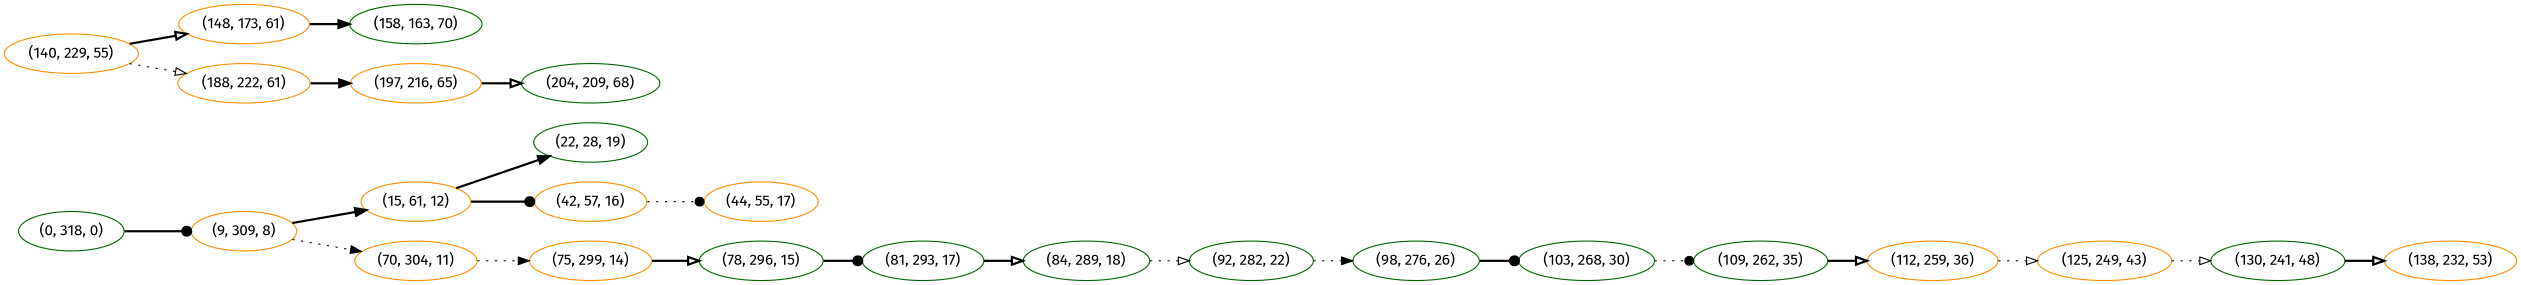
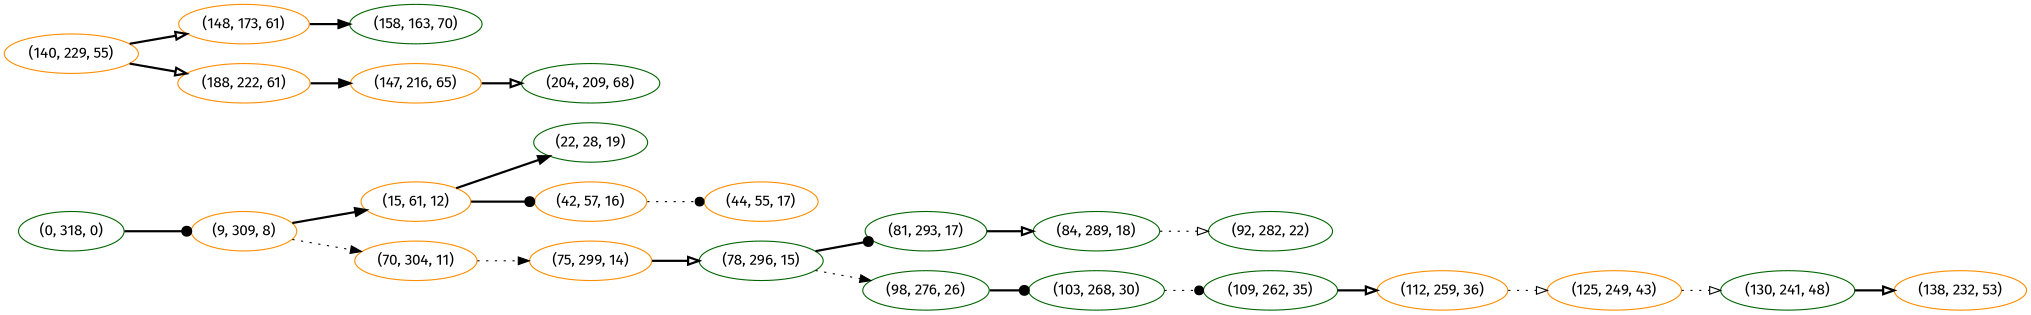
(153, 68) -> (153, 68)
(416, 83) -> (416, 83)
(1327, 261) -> (838, 275)
